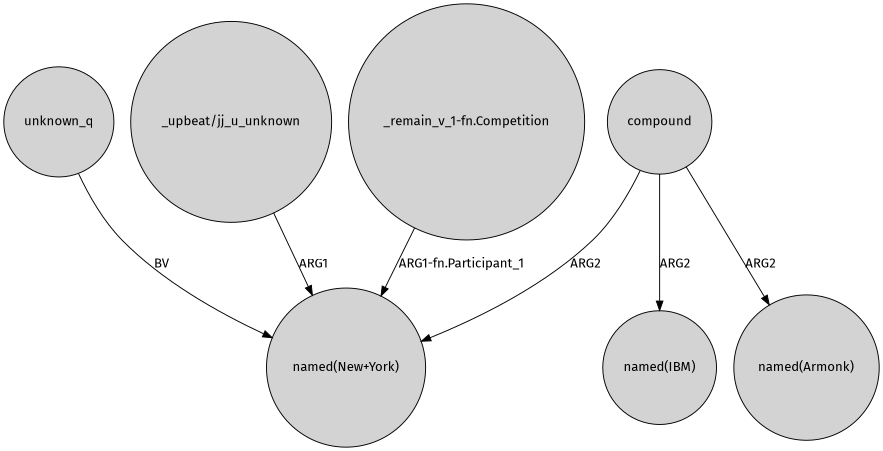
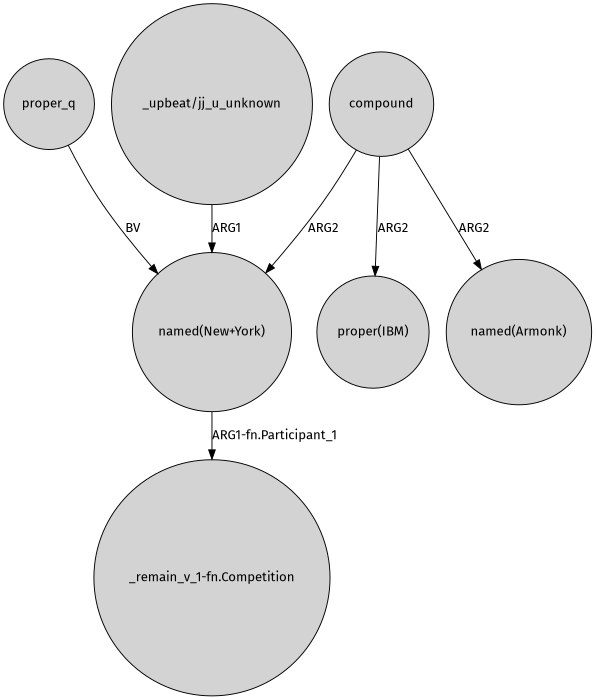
(59, 122) -> (49, 104)
(400, 258) -> (212, 431)
(660, 368) -> (373, 332)
